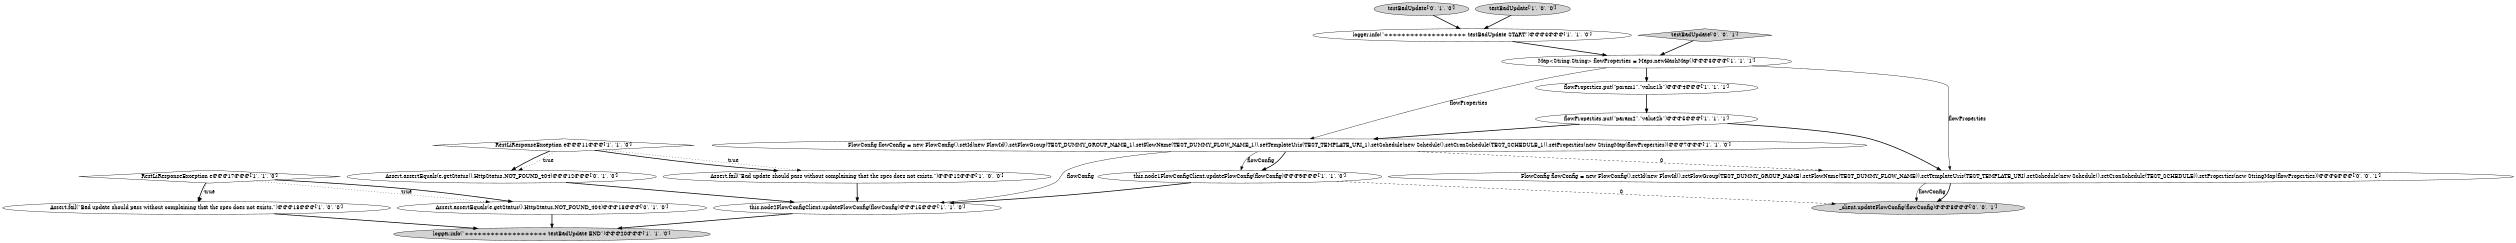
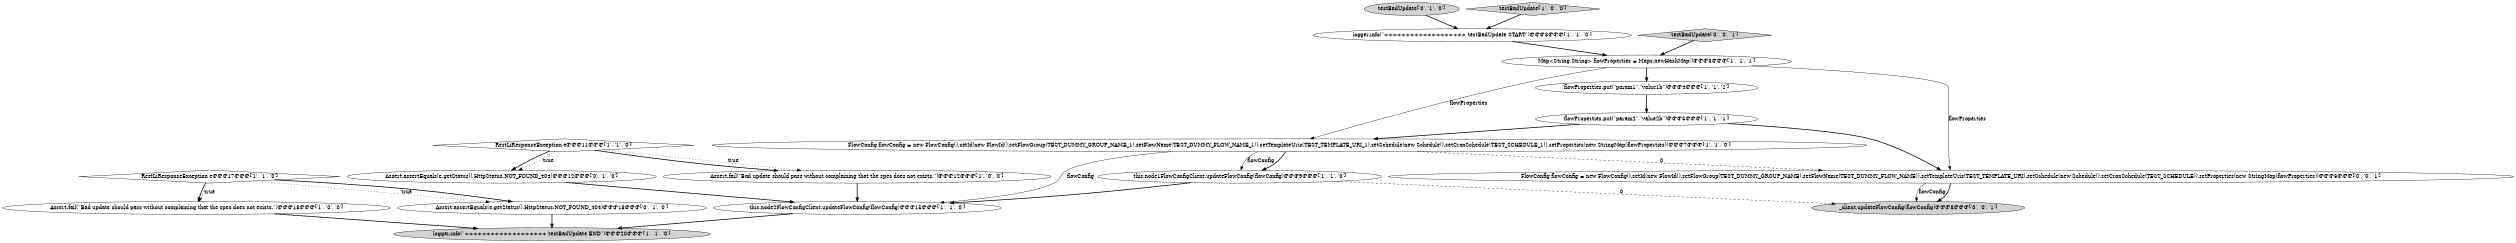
(1523, 9) -> (1533, 9)
